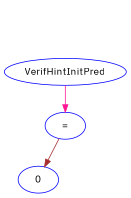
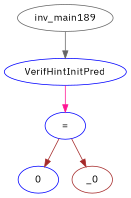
none -> (65, 18)
none -> (92, 180)
